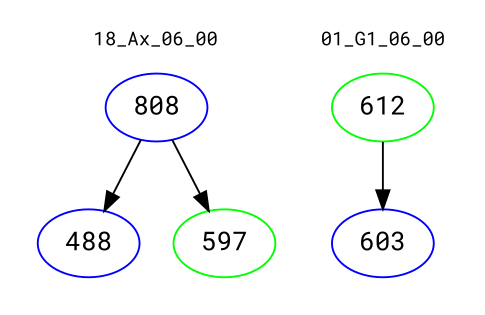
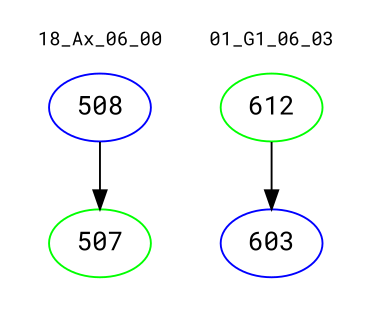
(384, 41) -> (273, 41)
(157, 108) -> (100, 108)
(89, 243) -> none
(224, 243) -> (100, 243)
